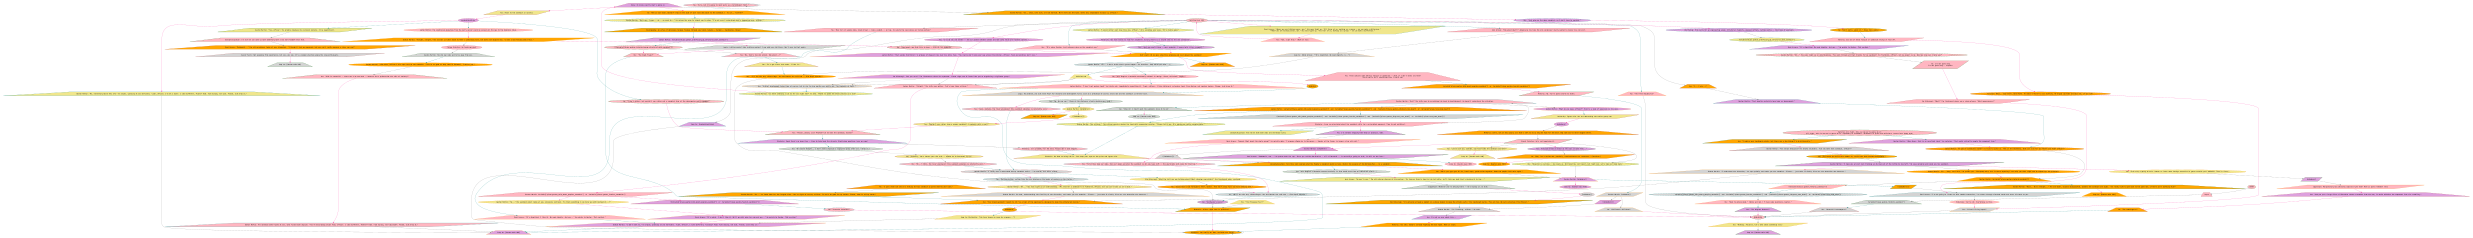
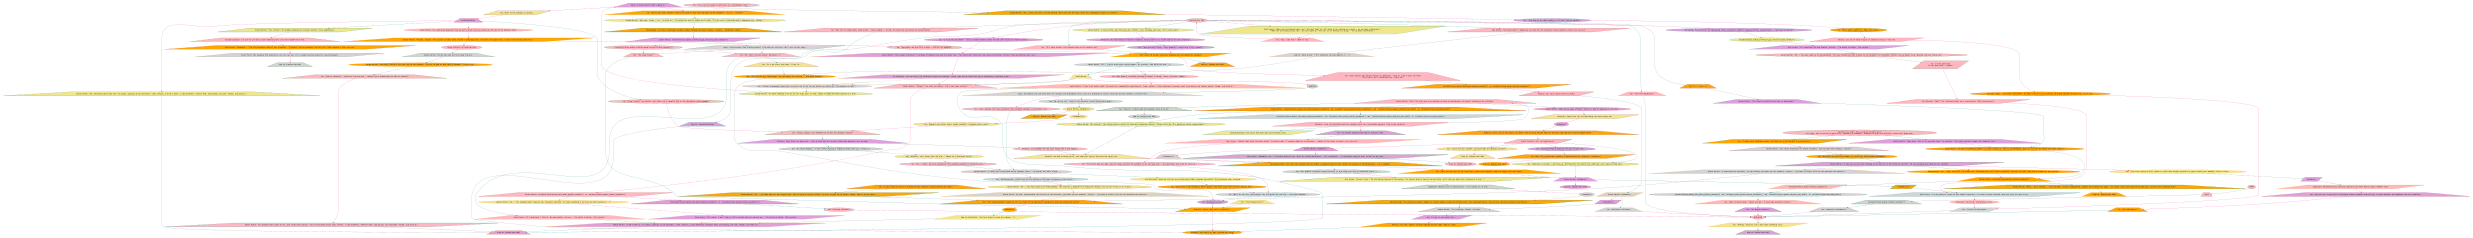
(468, 20) -> (468, 20)
(1312, 86) -> (1312, 86)
